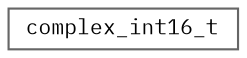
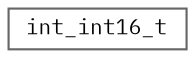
(123, 29) -> (98, 29)
